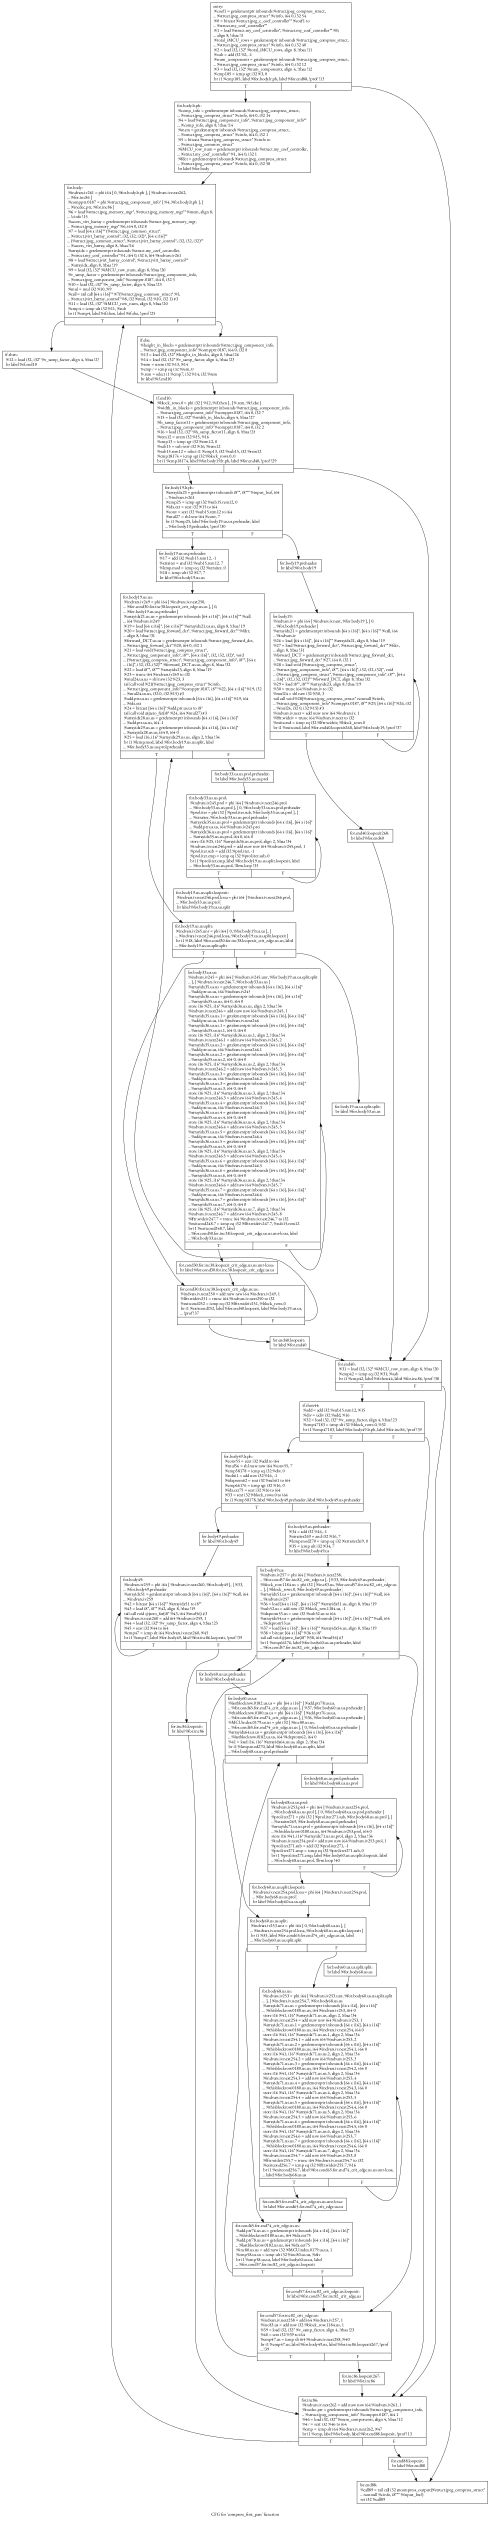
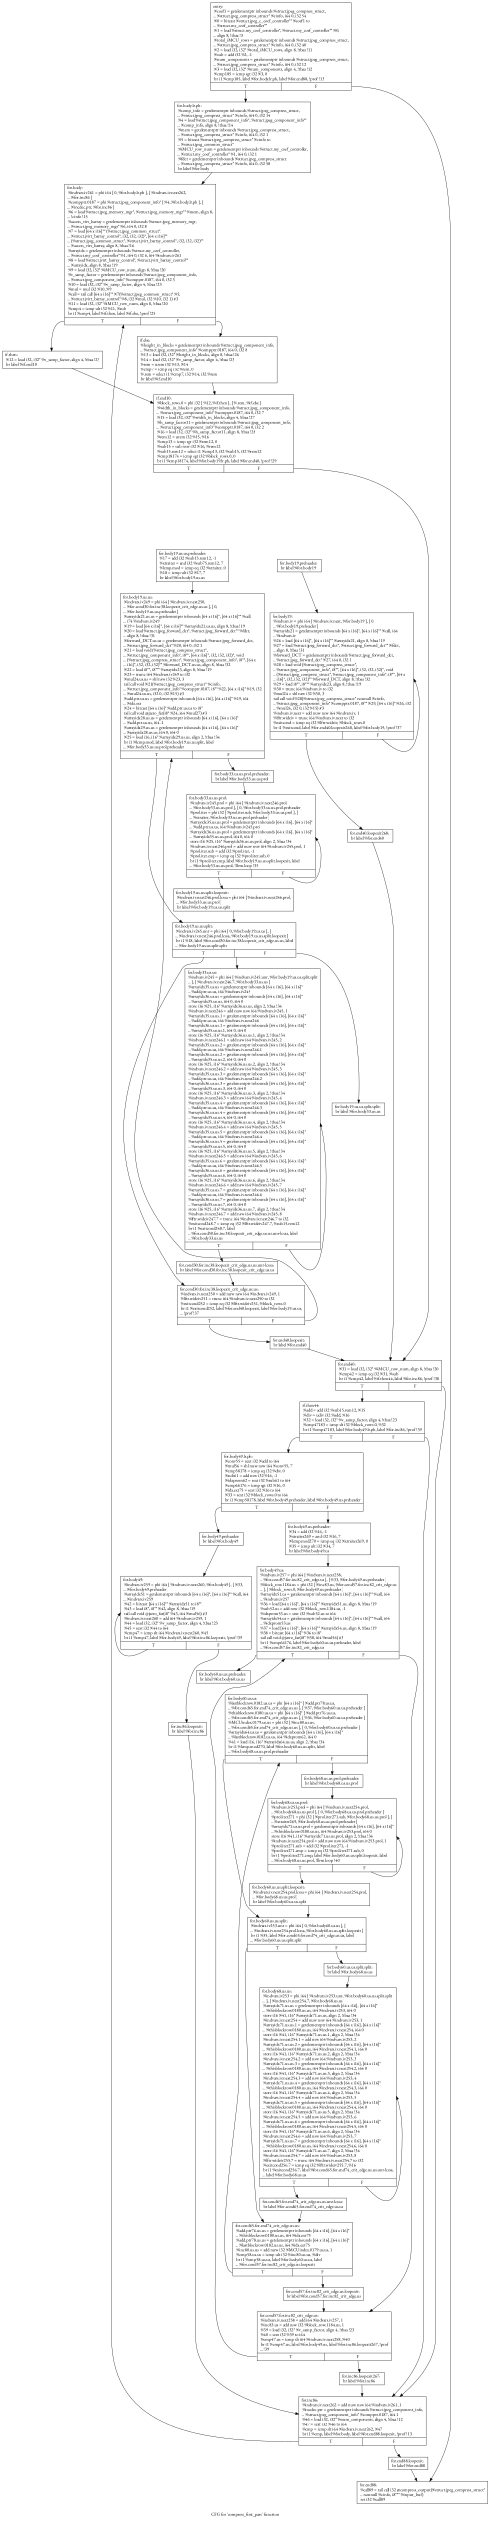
(222, 511) -> none
(191, 563) -> (191, 563)
(141, 621) -> (141, 621)
(240, 1689) -> none
(321, 1964) -> (338, 1957)
